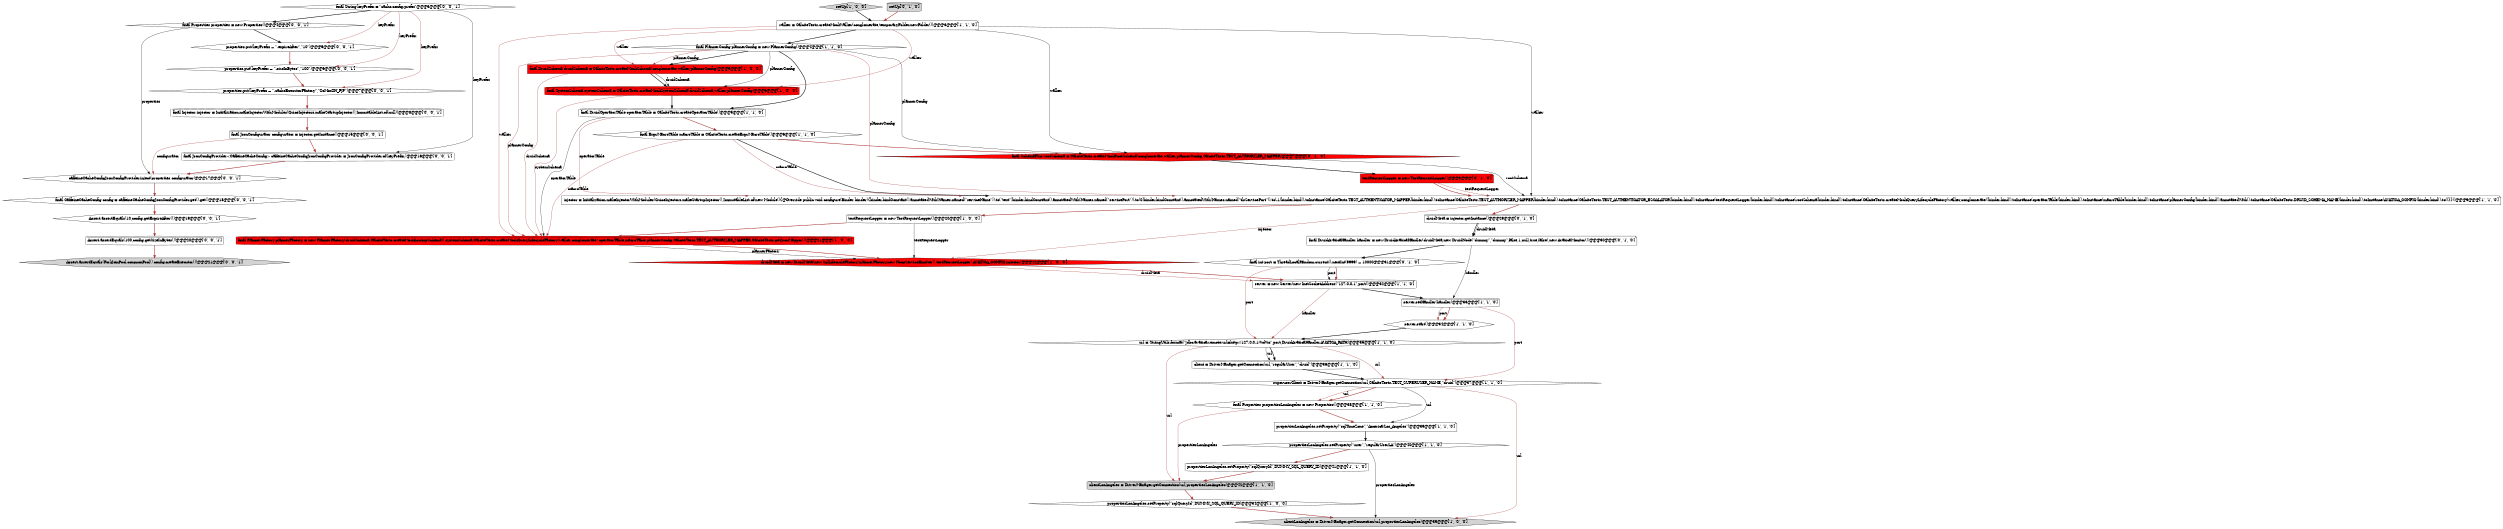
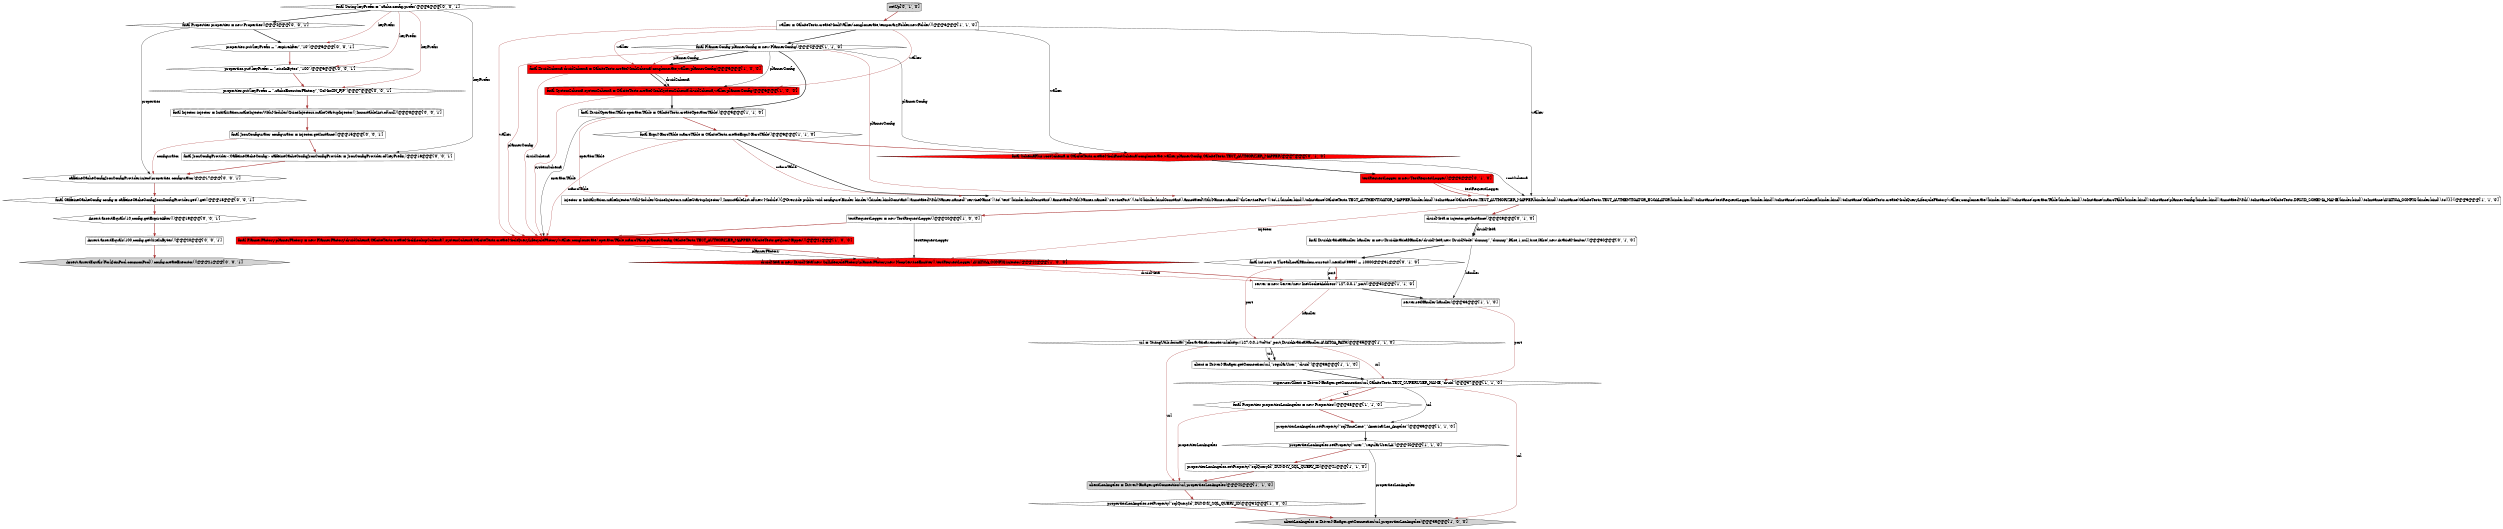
(851, 7) -> none
(1439, 325) -> none
